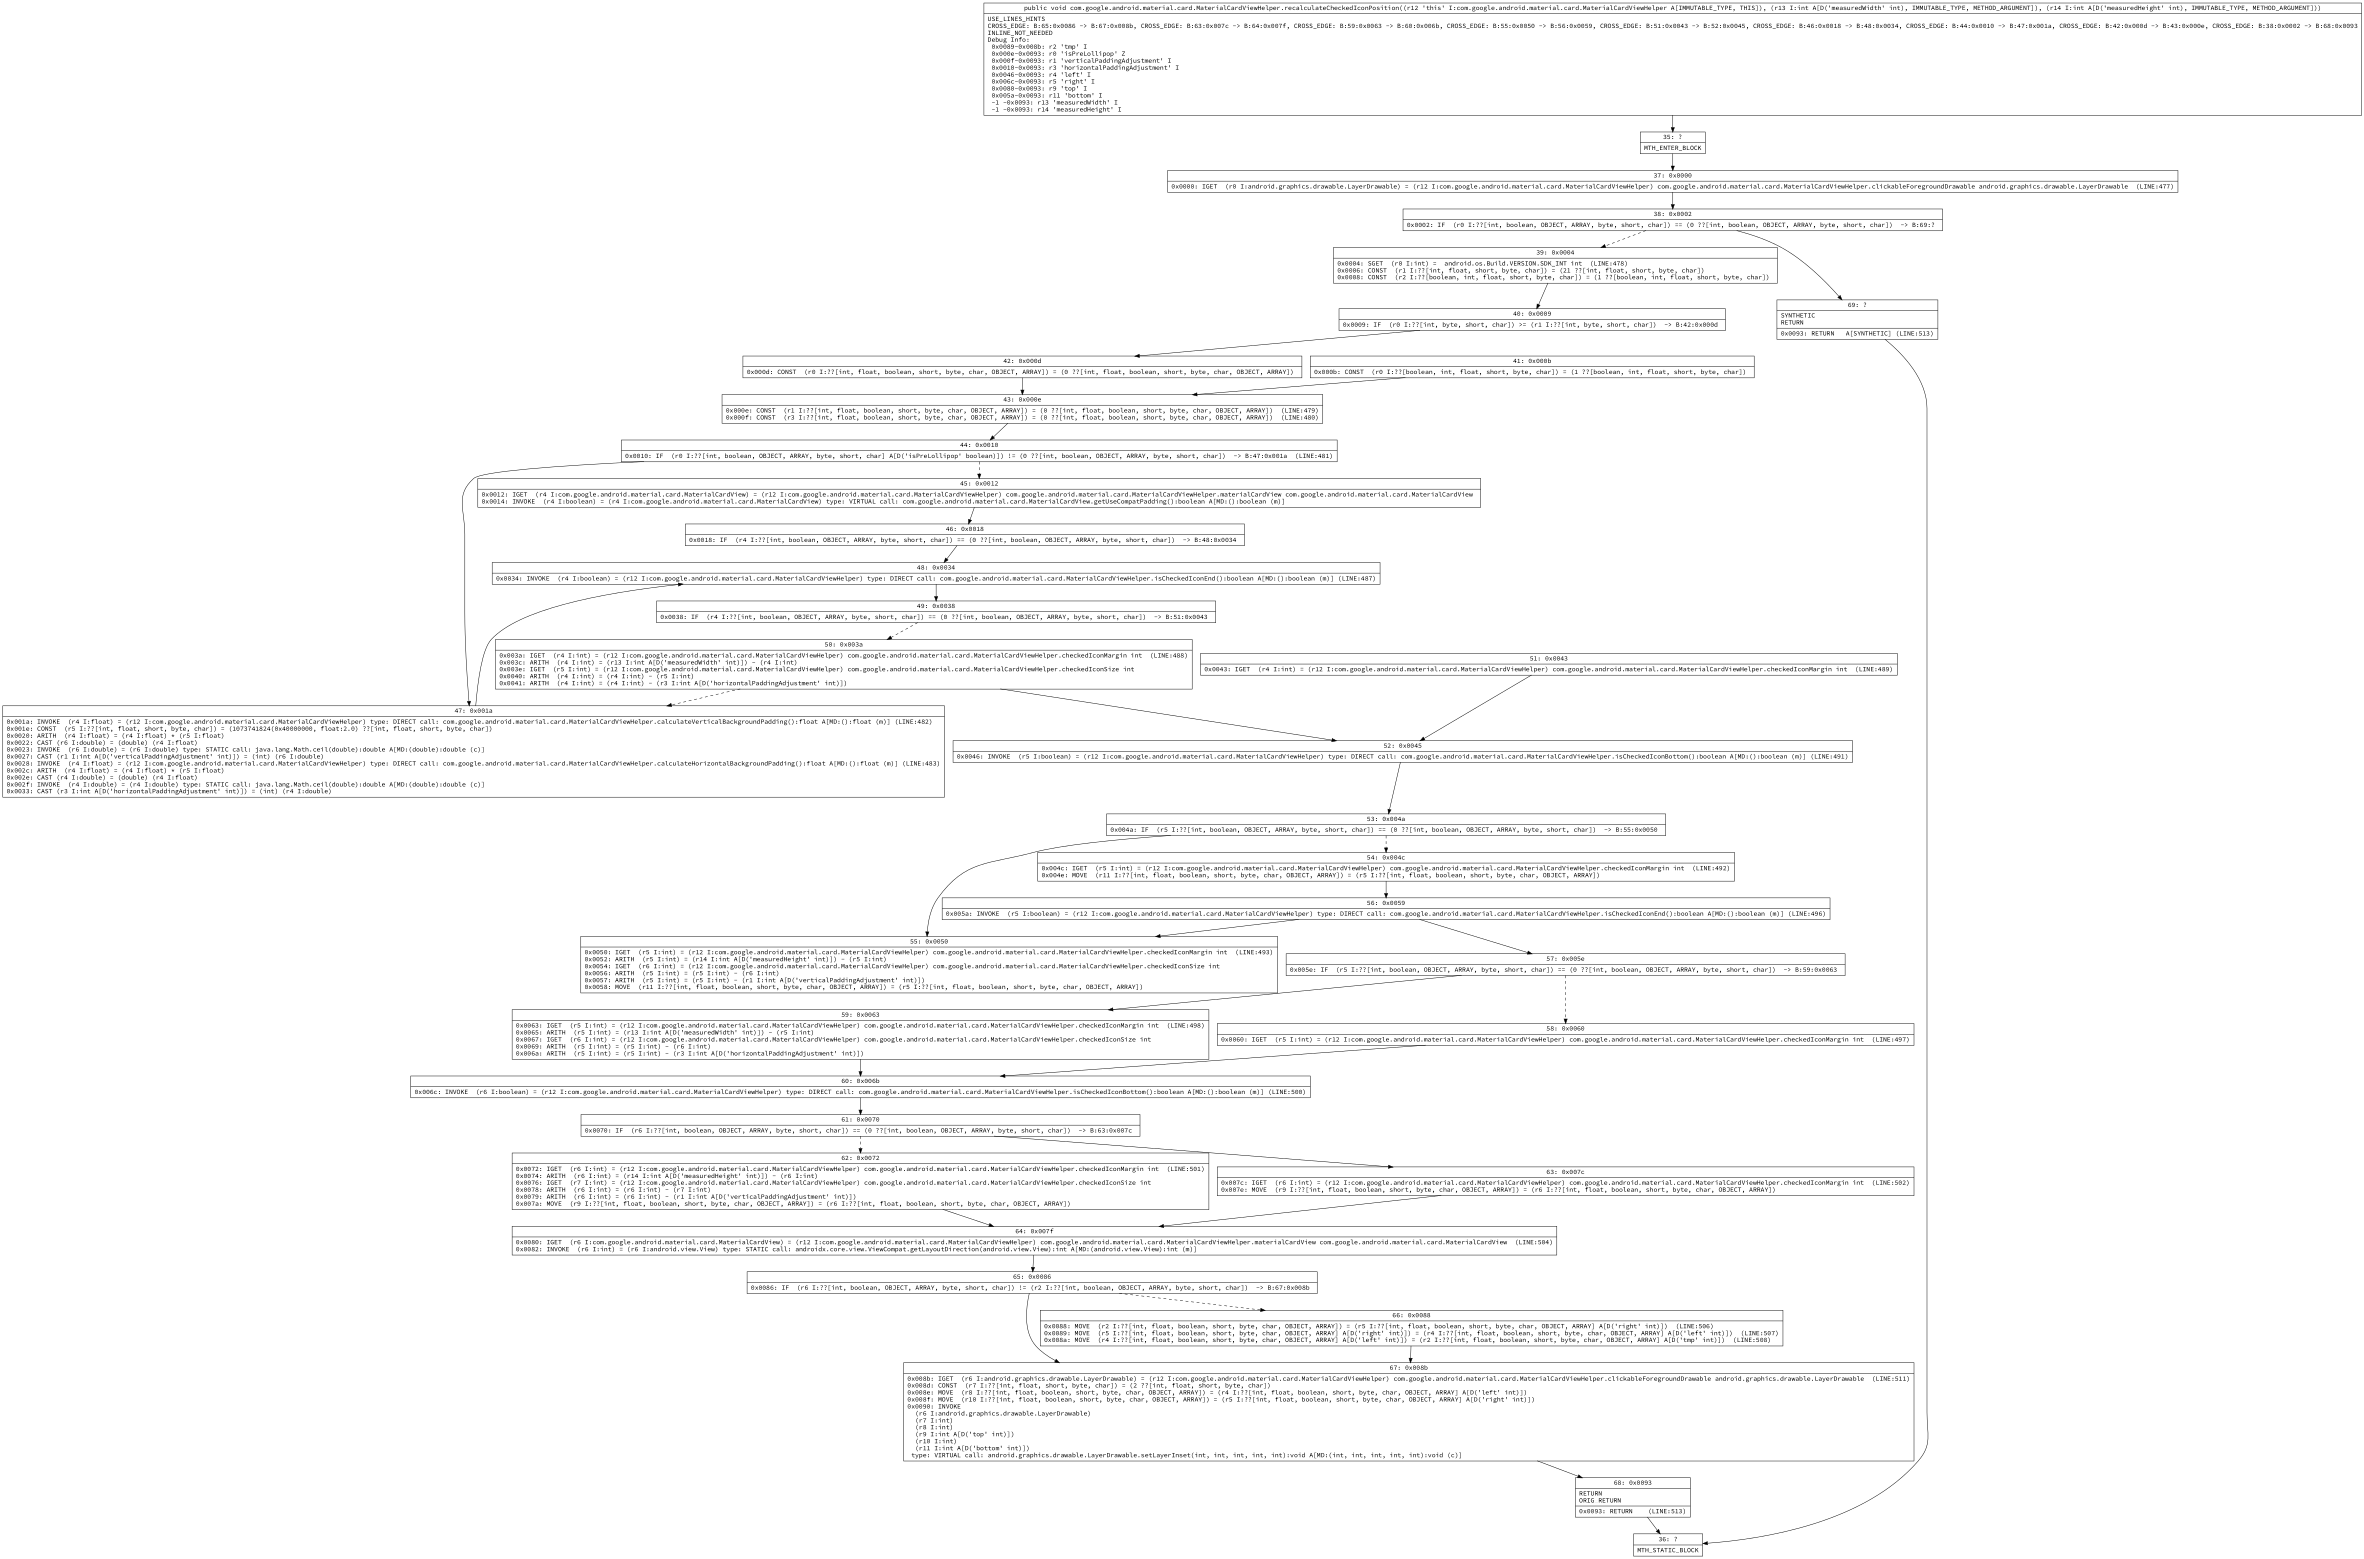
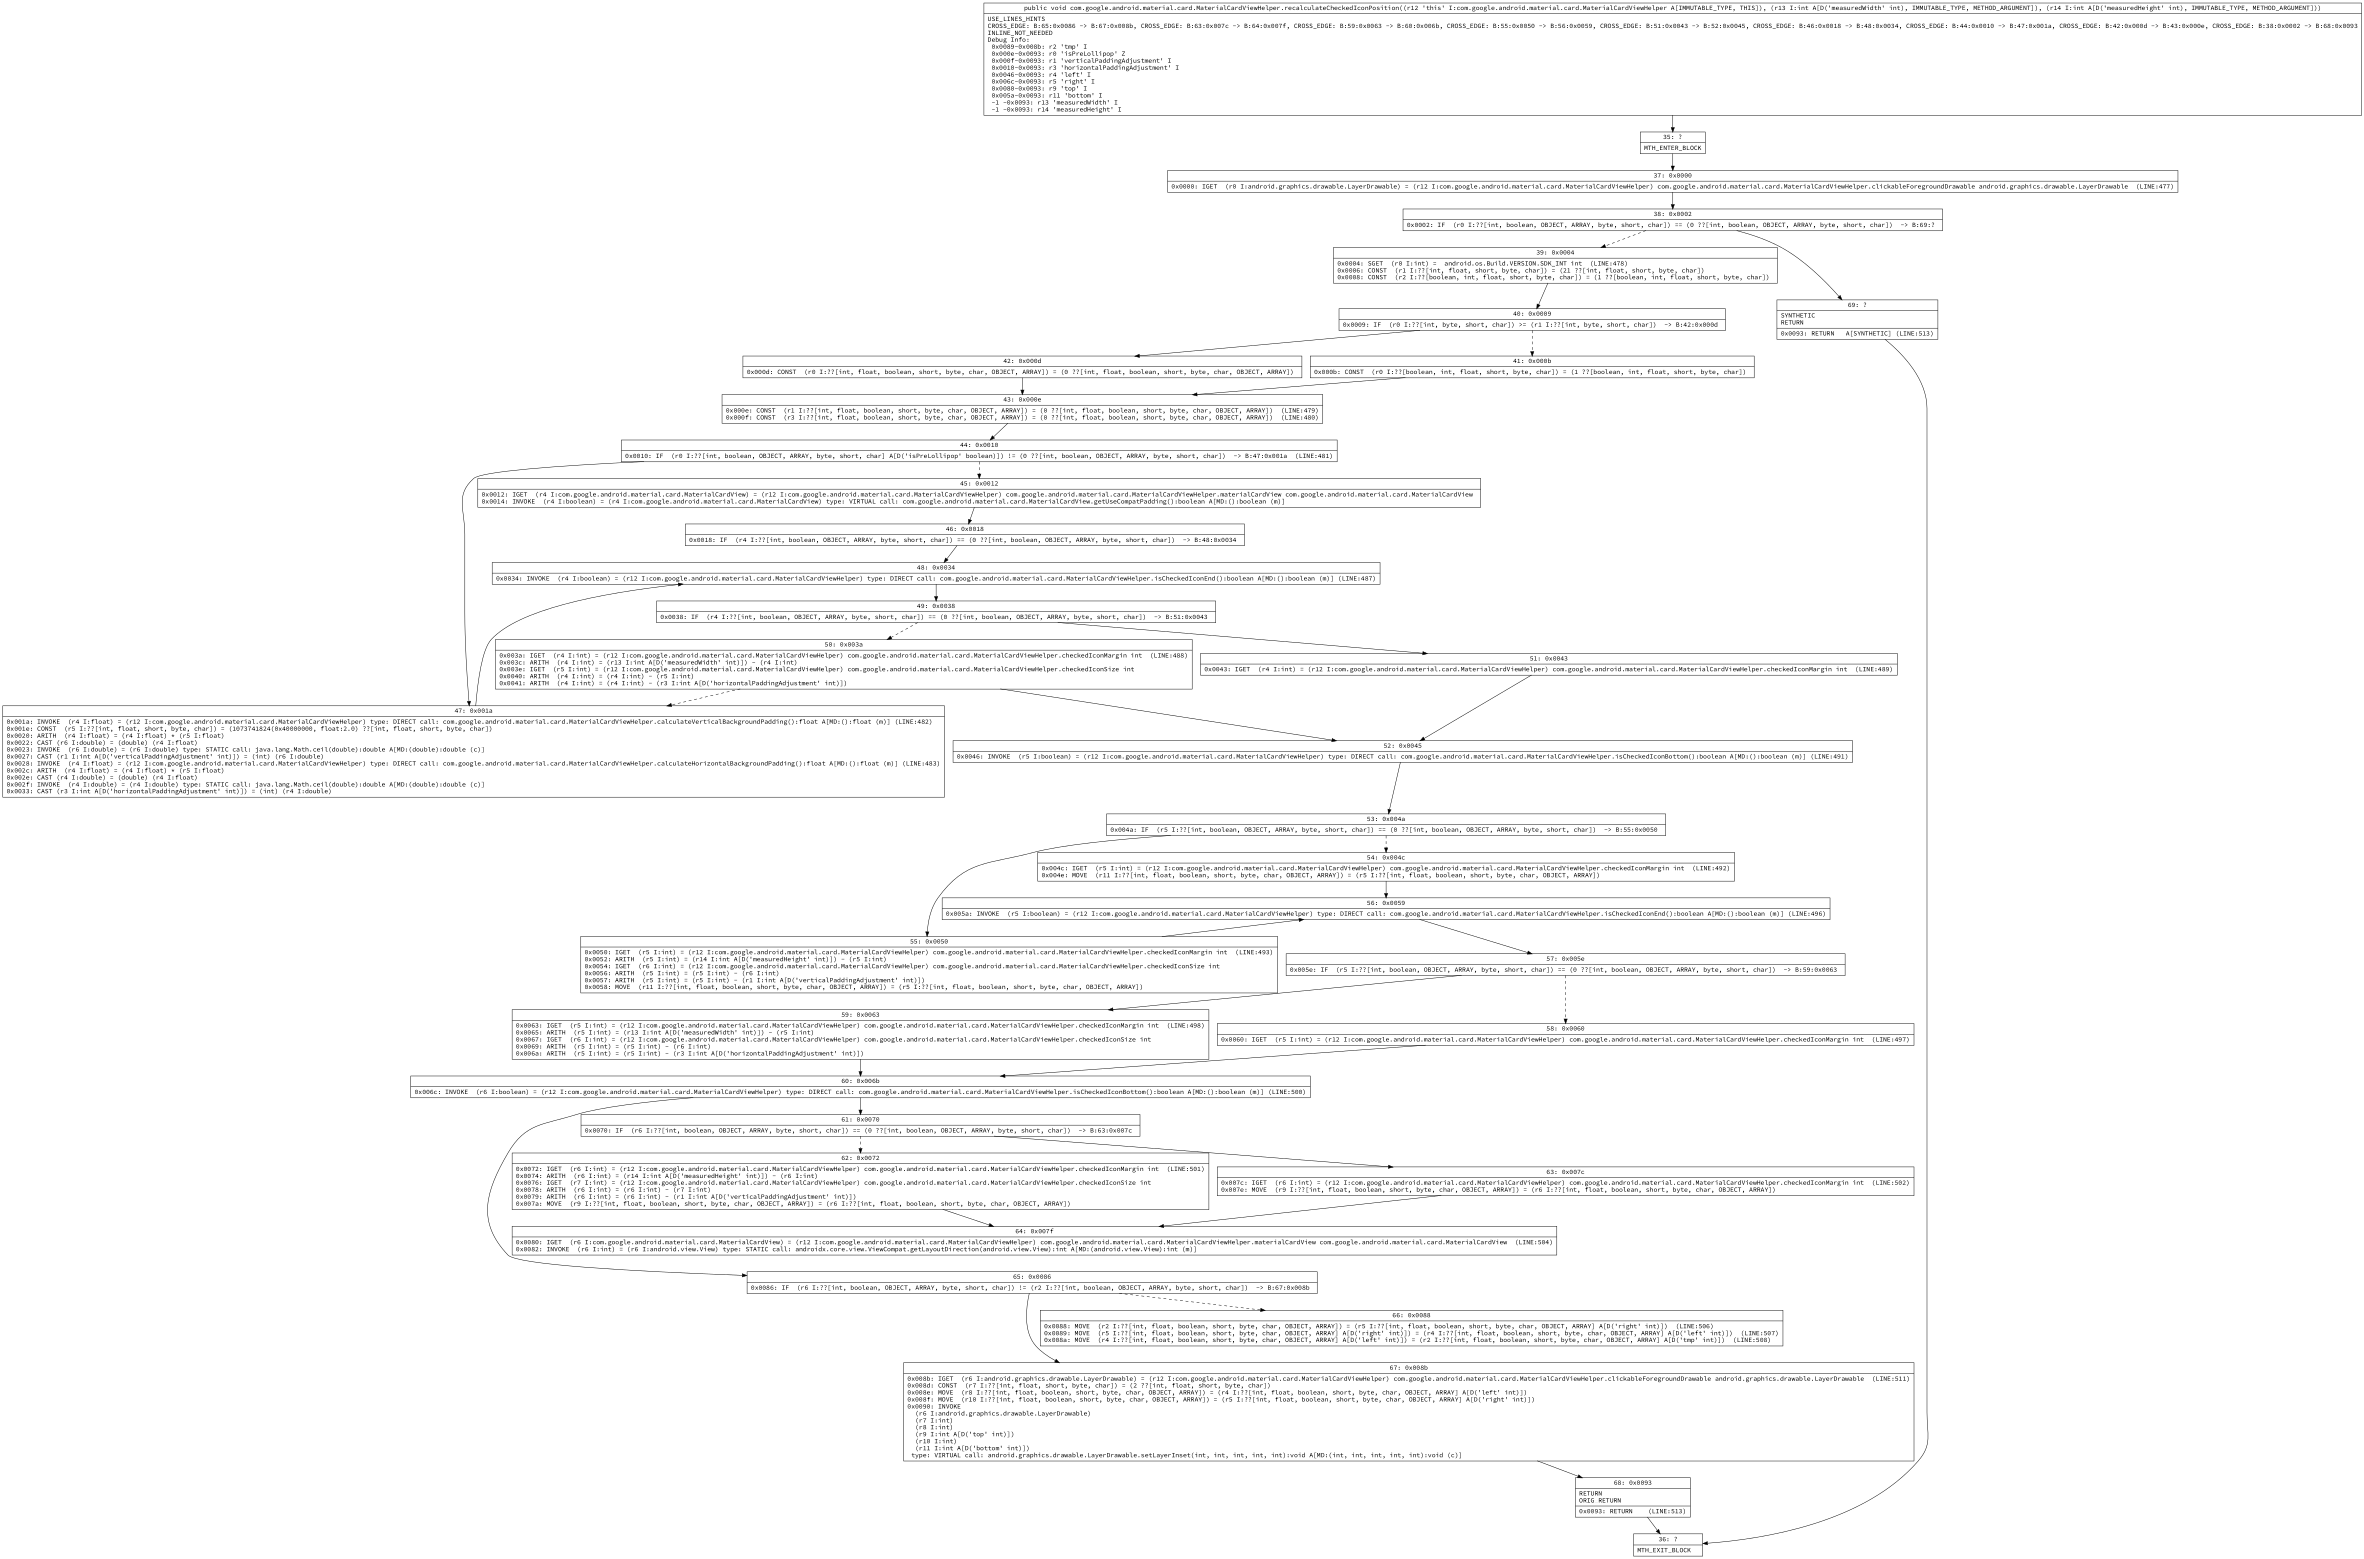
none -> (1532, 341)
none -> (1240, 638)
(1229, 928) -> (1230, 928)
(1033, 1261) -> (489, 1223)
(1411, 1352) -> none
(1668, 1550) -> (1664, 1550)
